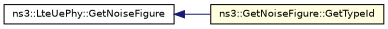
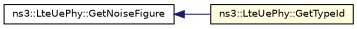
(297, 14) -> (282, 14)
